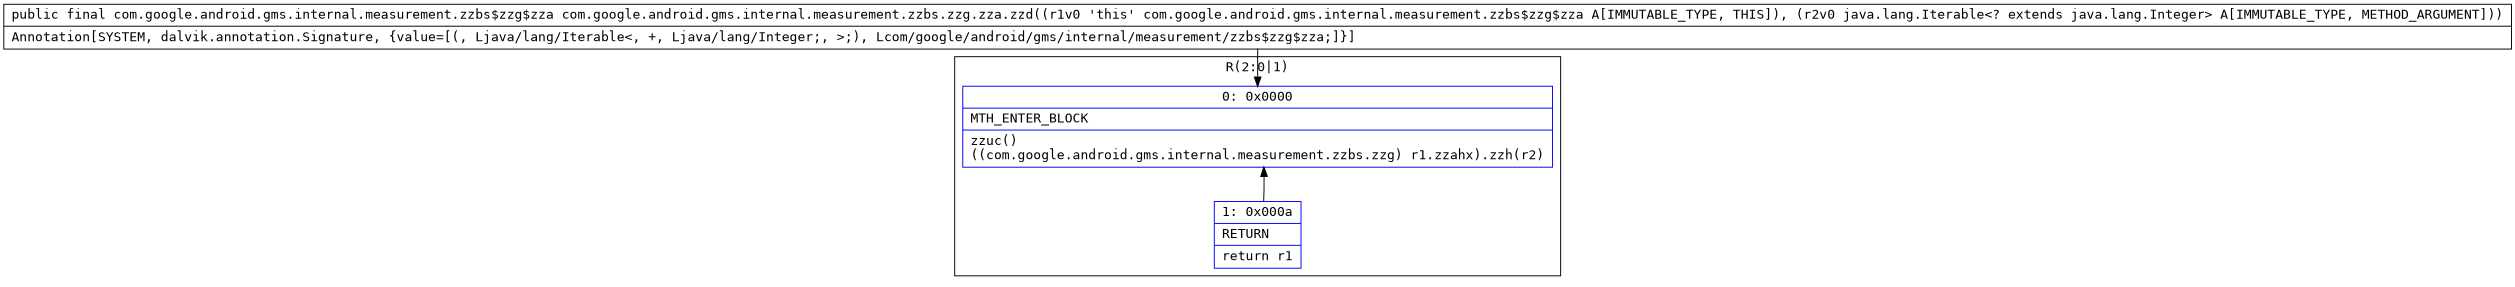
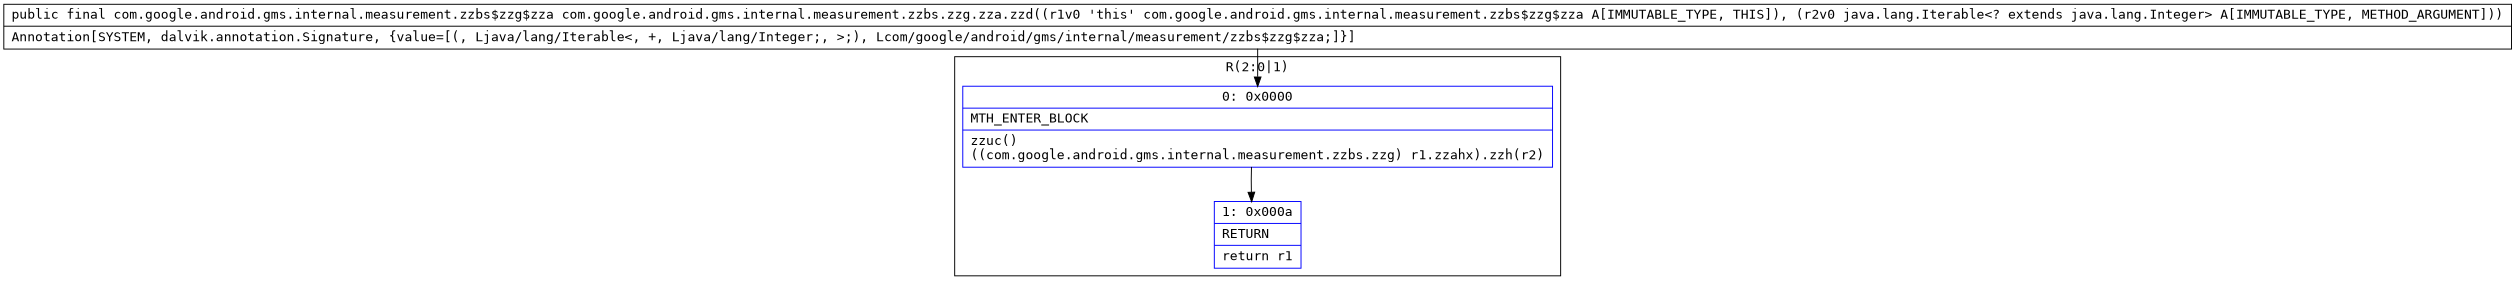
(1264, 189) -> (1251, 180)
